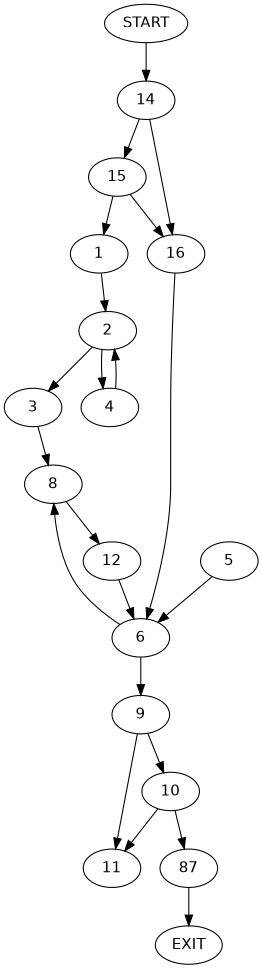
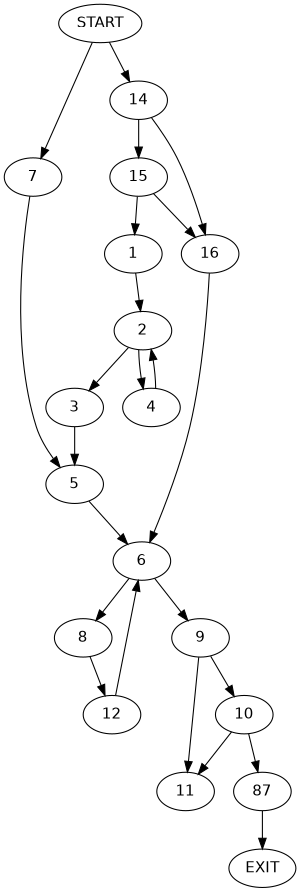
none -> (33, 177)
(42, 441) -> (75, 441)
